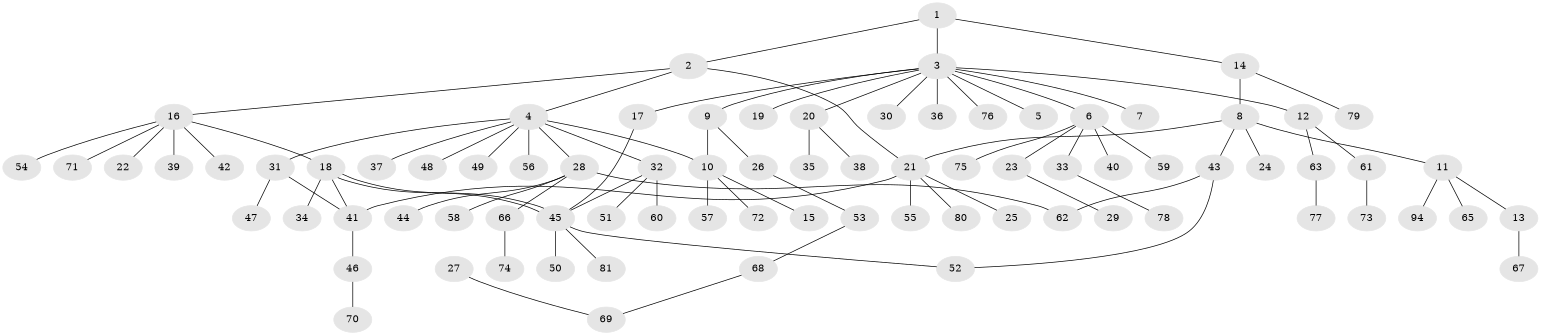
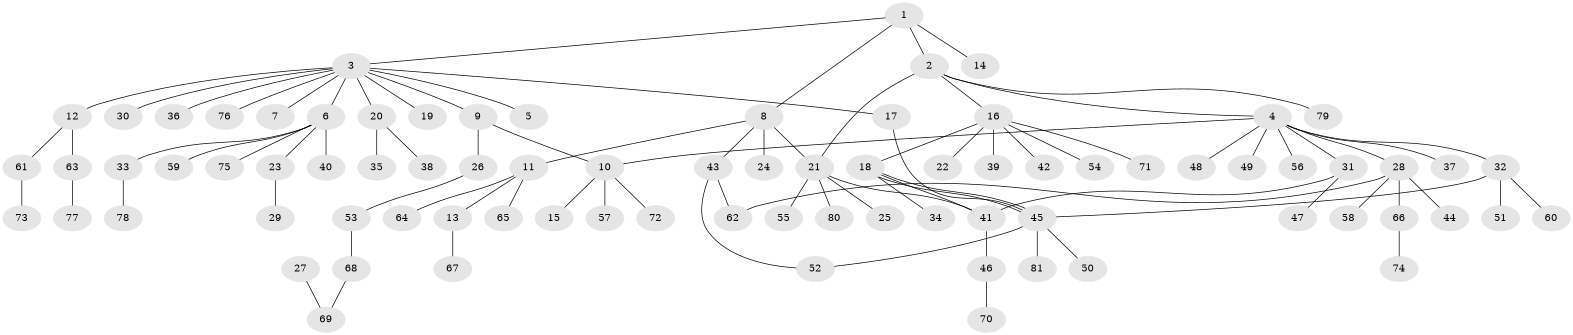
(1298, 91) -> (1126, 92)
(1240, 92) -> (834, 66)
(1417, 218) -> (402, 218)
